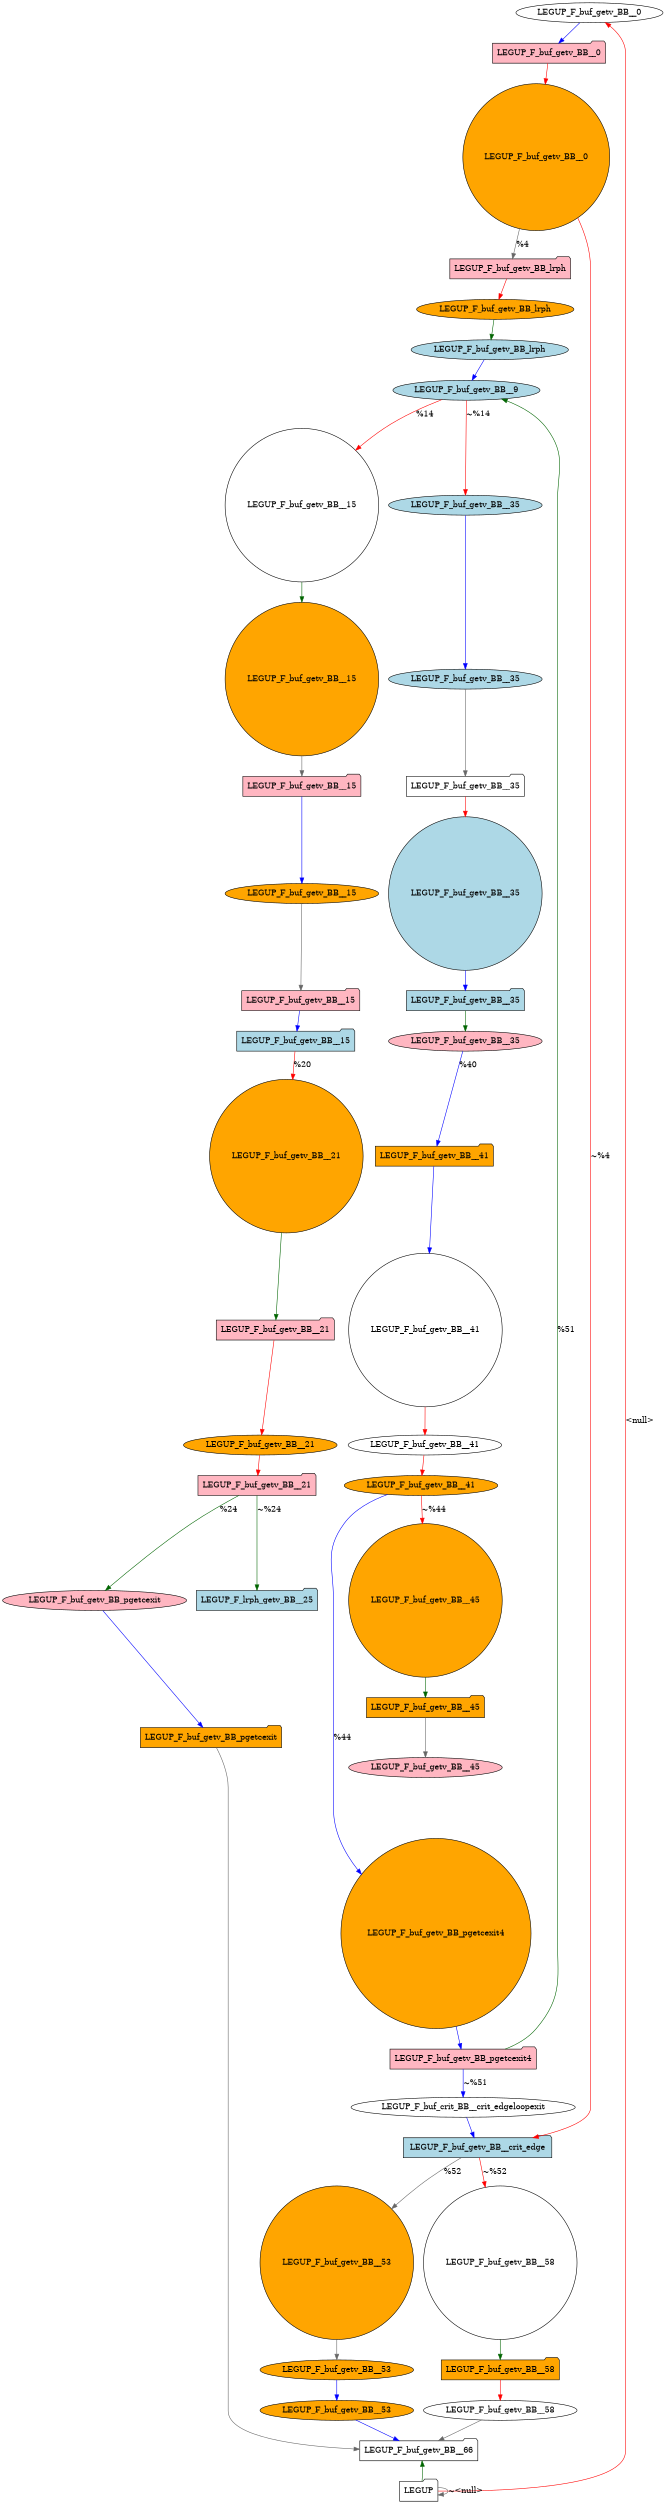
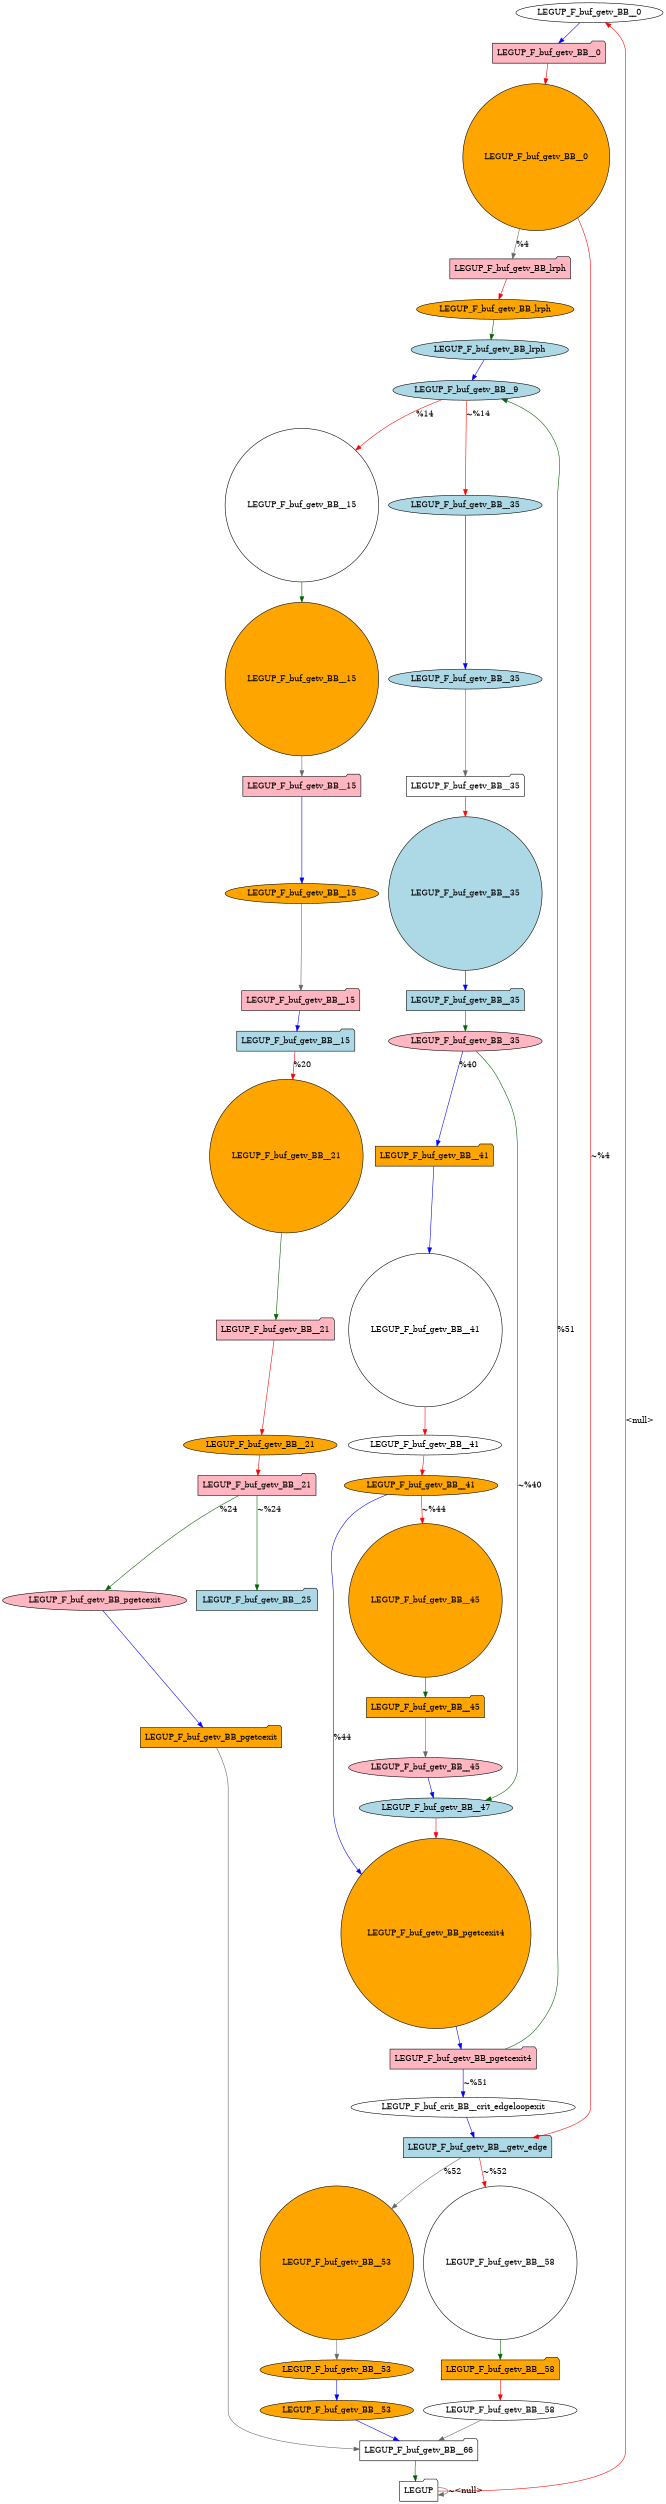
(257, 1600) -> (257, 1600)
none -> (436, 1808)
(478, 2148) -> (478, 2148)
(423, 2474) -> (415, 2468)
